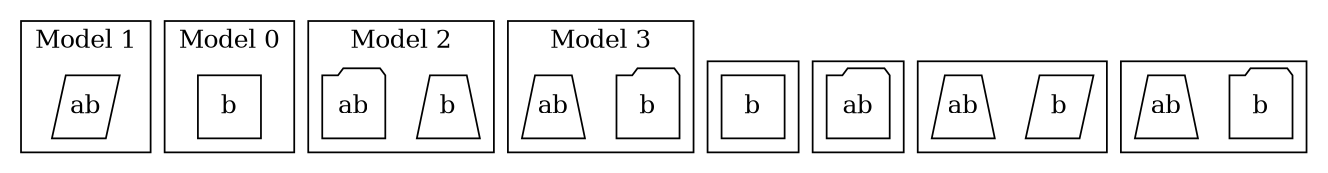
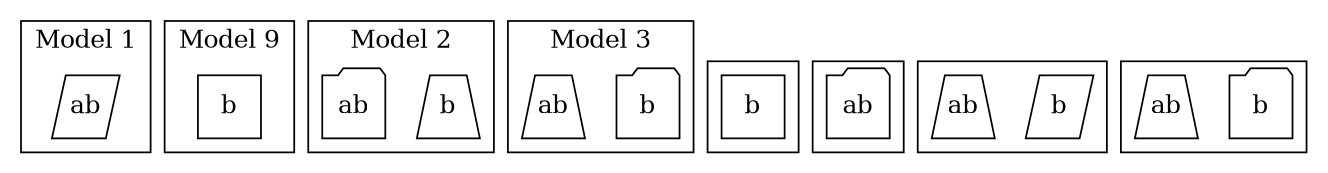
(229, 41) -> (229, 41)
